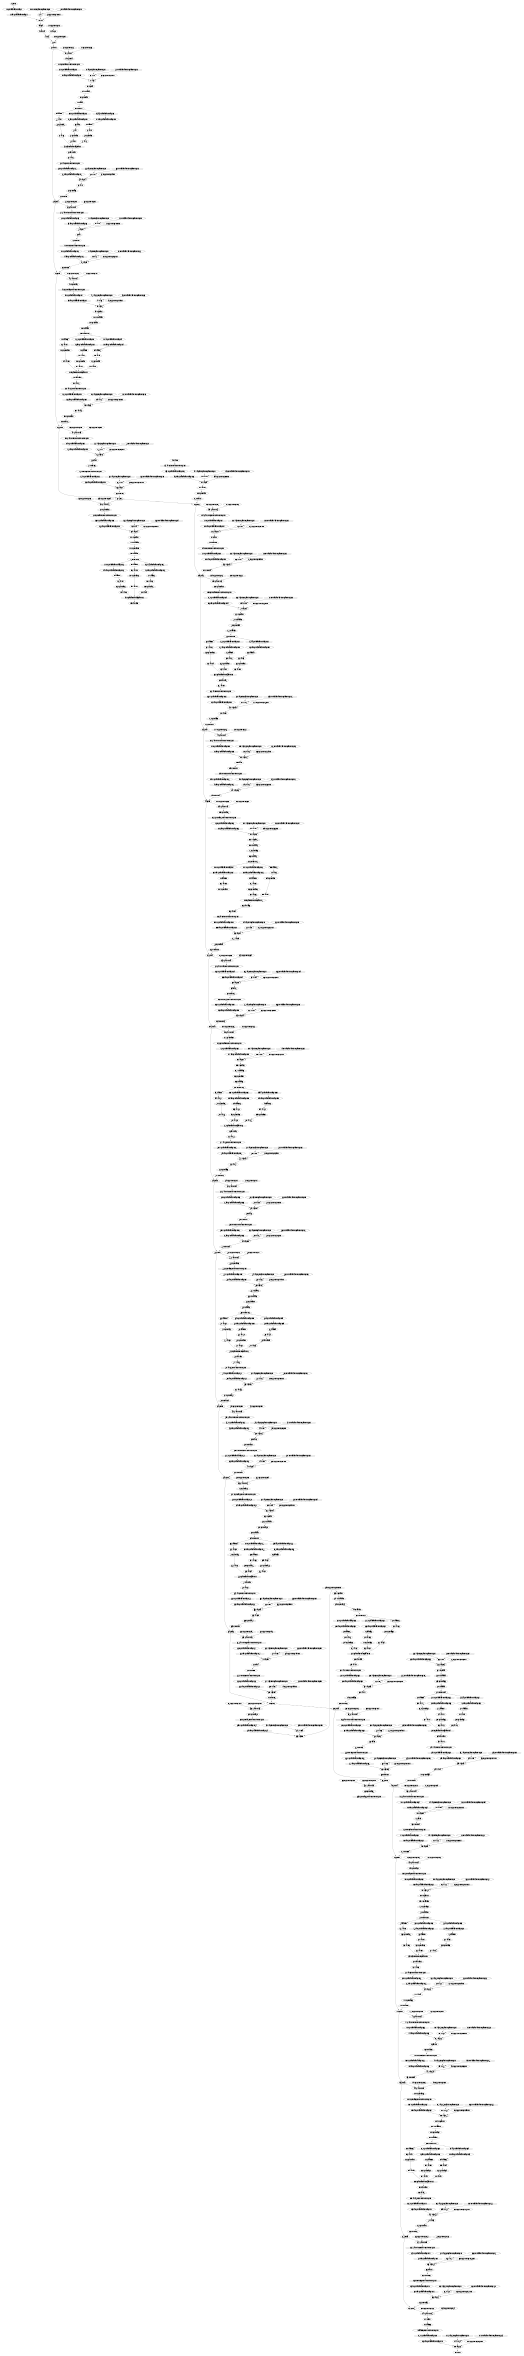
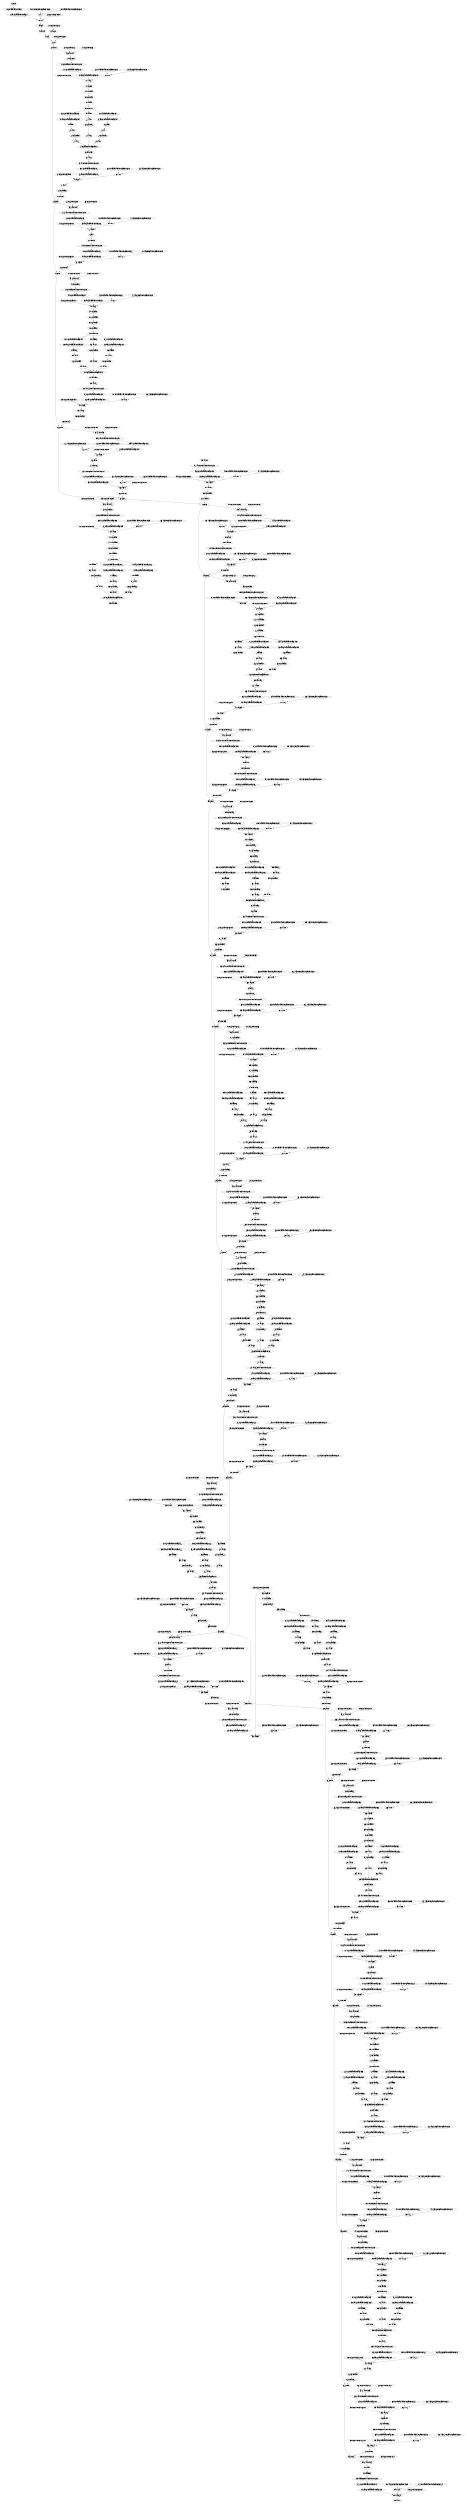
(210, 664) -> none
none -> (351, 1802)
